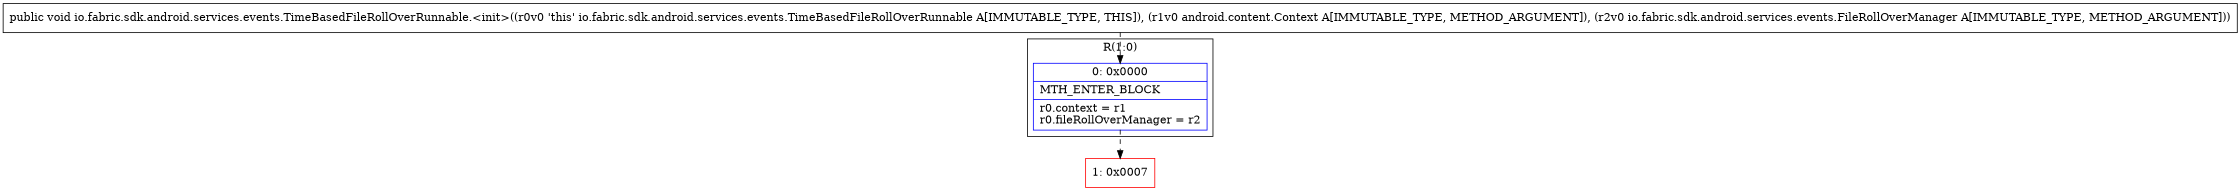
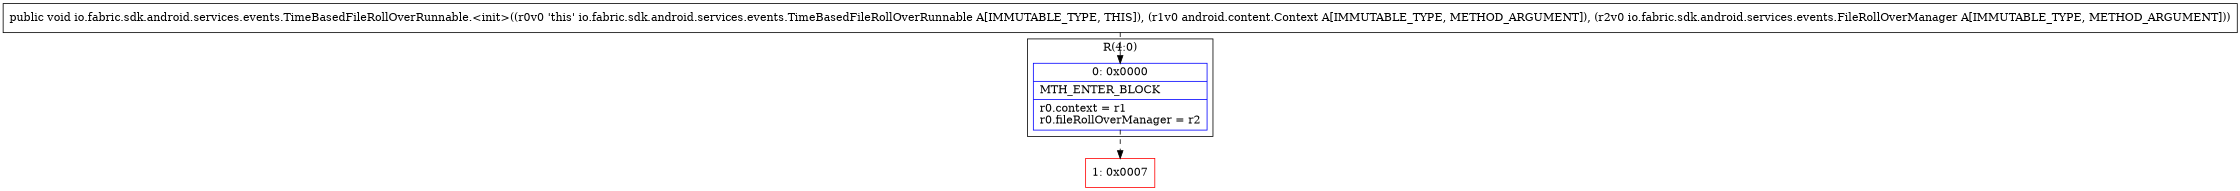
(1120, 48) -> (1120, 48)
